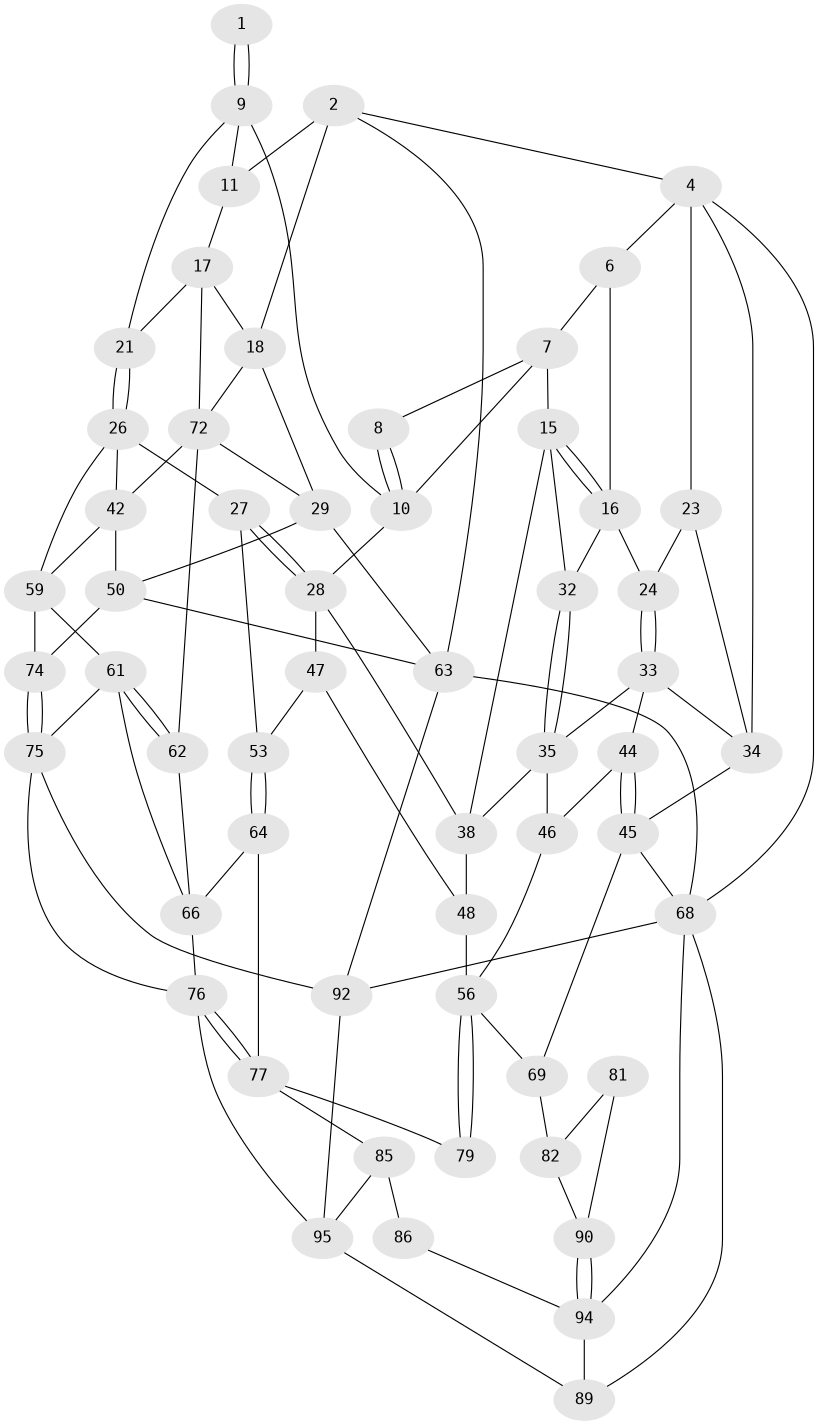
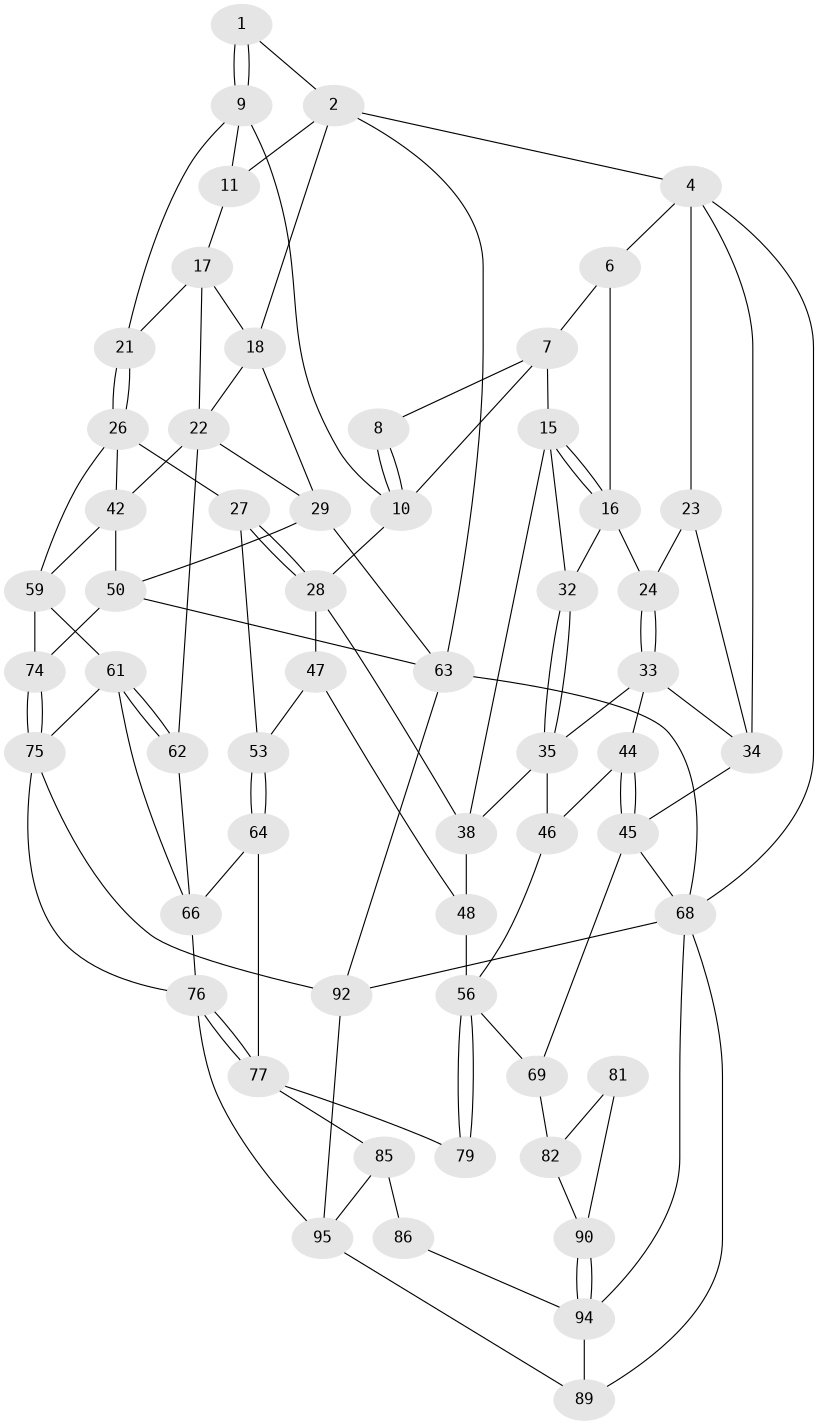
none -> (288, 65)
(199, 429) -> (199, 429)
